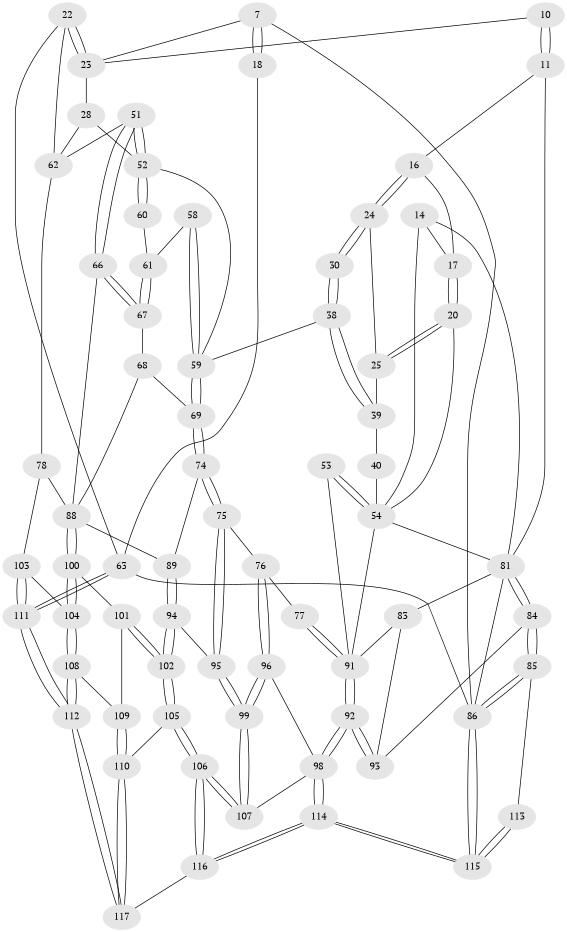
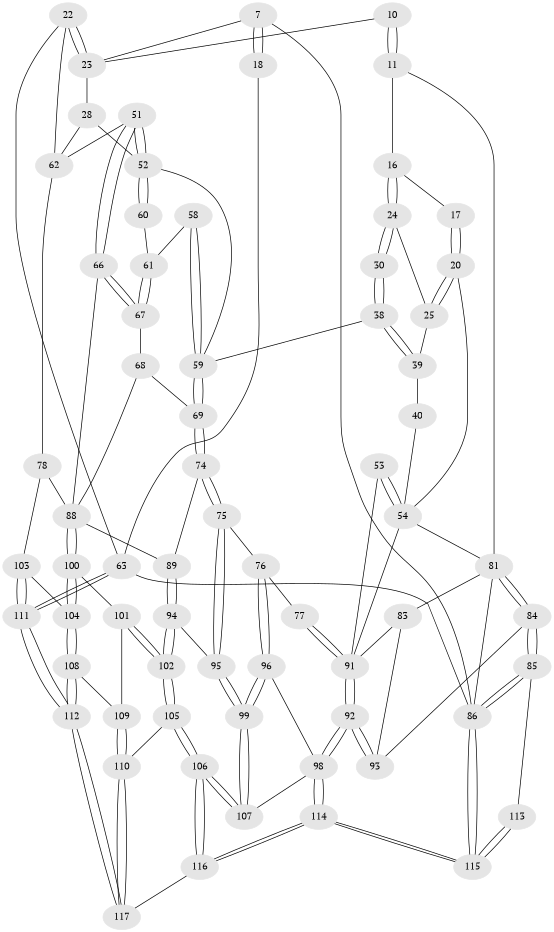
(420, 216) -> none
